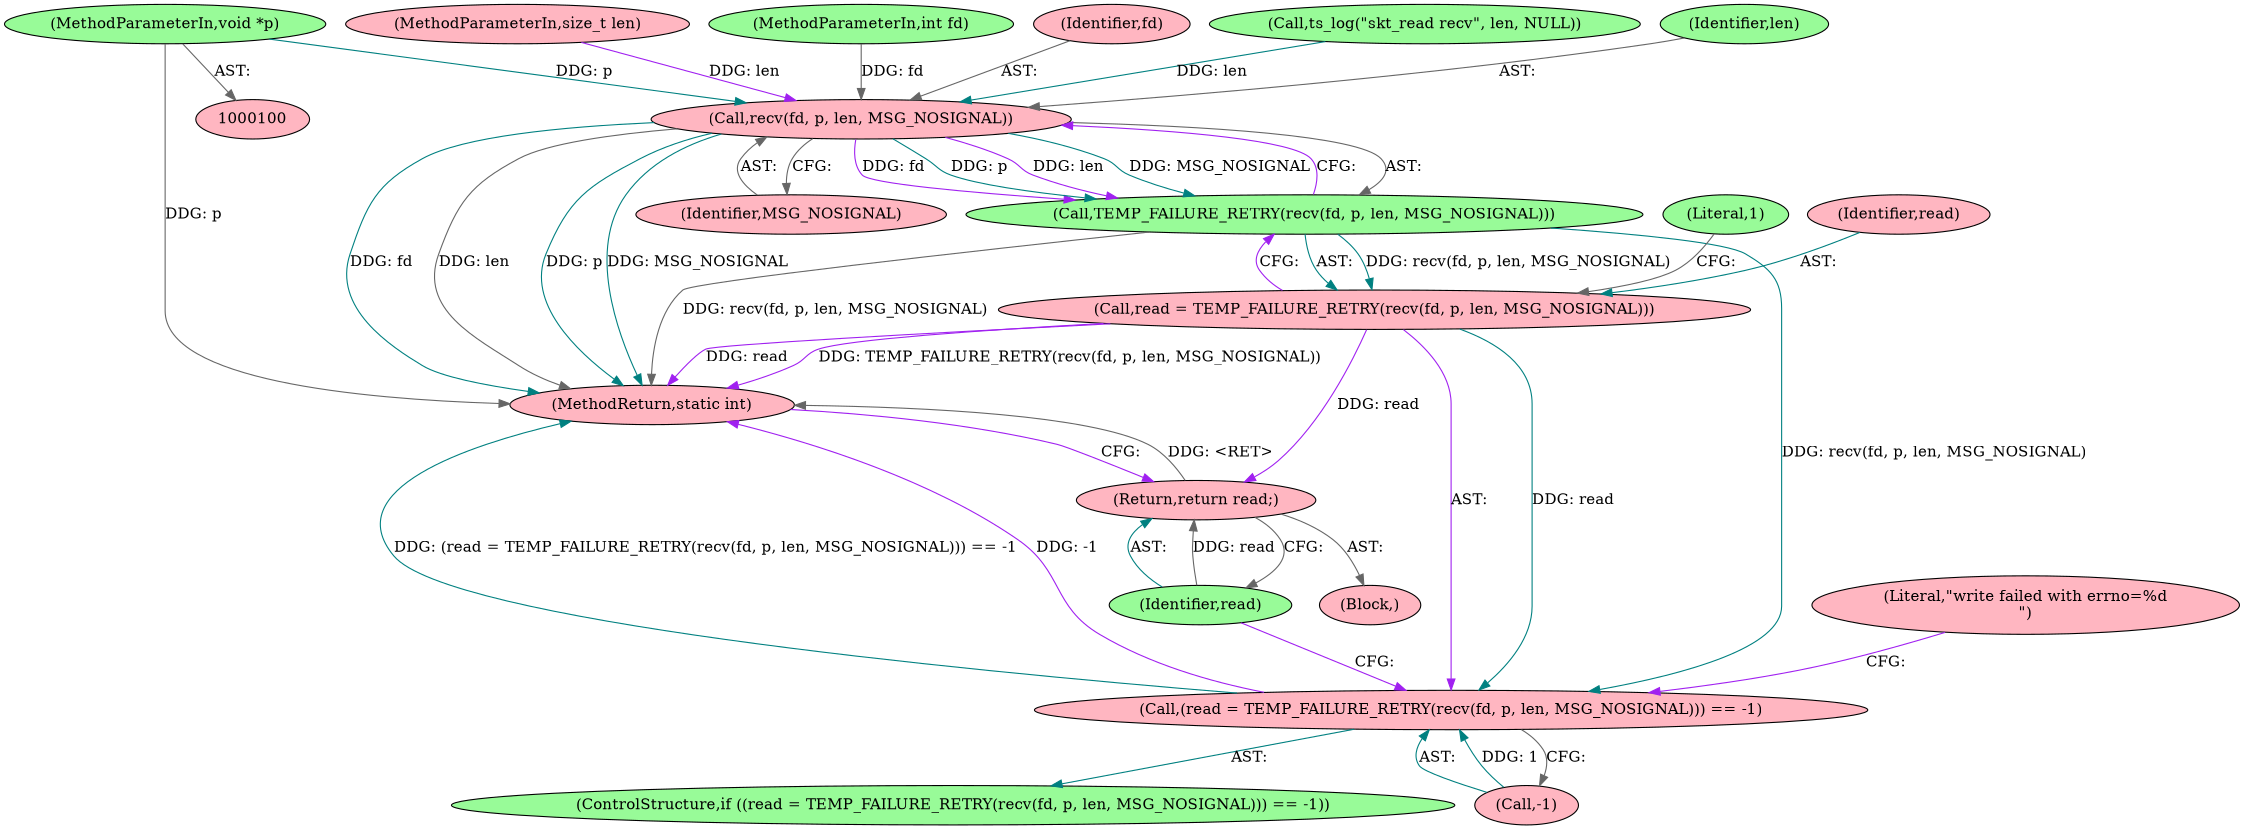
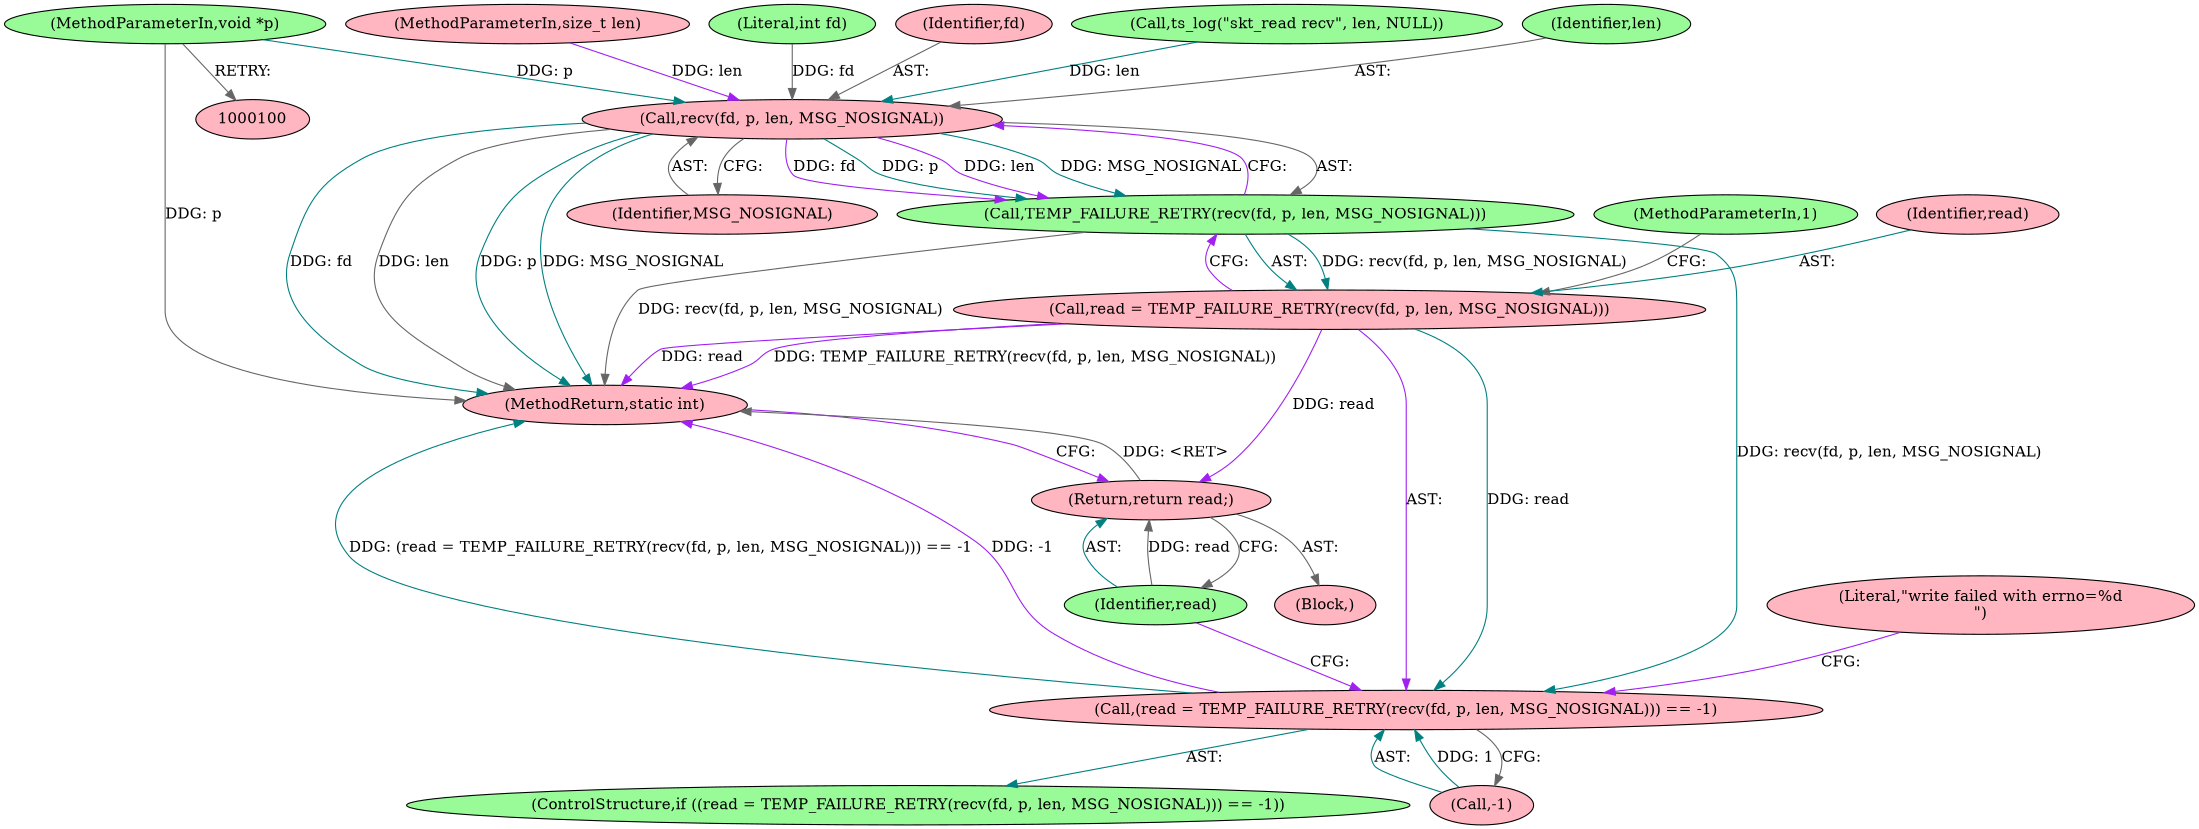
(861, 24) -> (792, 24)
(235, 72) -> (246, 72)
(1726, 215) -> (1726, 215)
